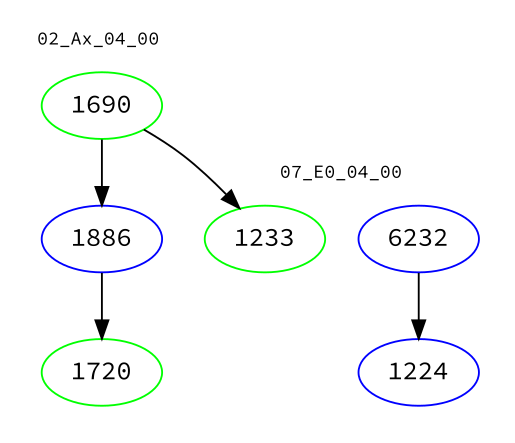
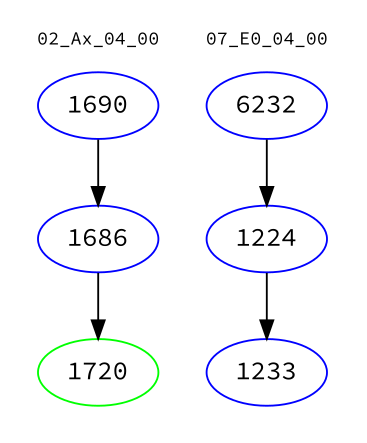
(102, 106) -> (98, 106)
(203, 173) -> (267, 297)
(102, 239) -> (98, 239)
(265, 239) -> (267, 372)
